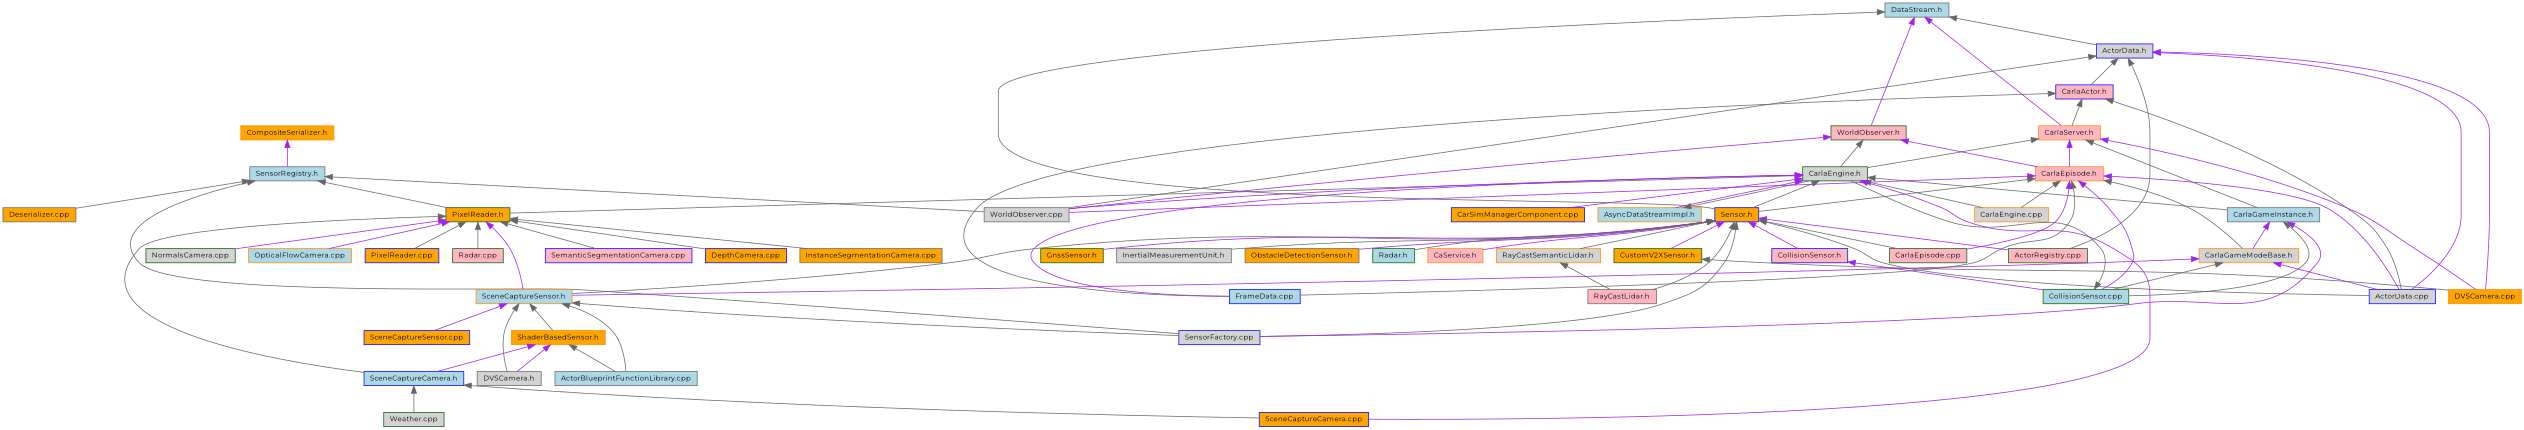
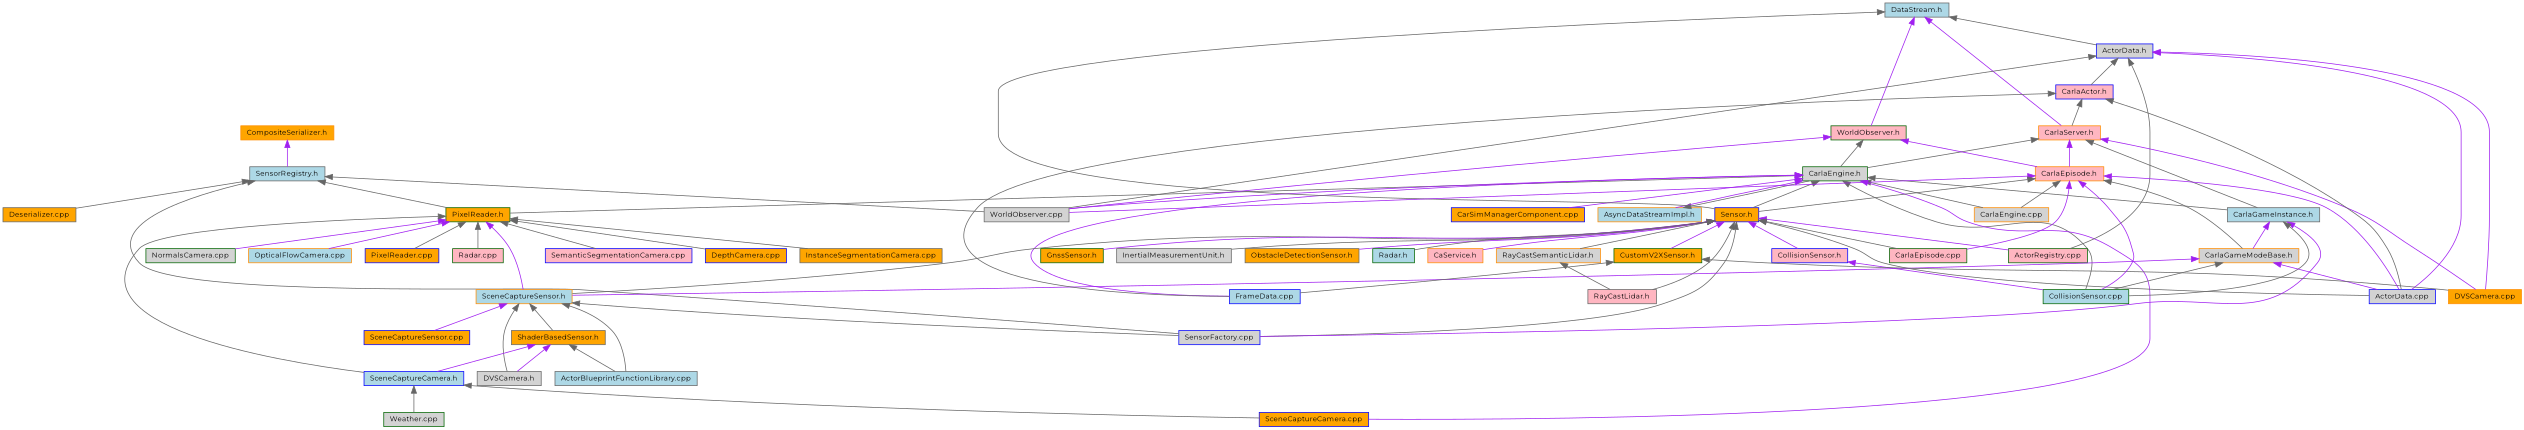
(2009, 226) -> (2005, 225)
(1728, 281) -> (1507, 273)
(558, 338) -> (558, 338)
